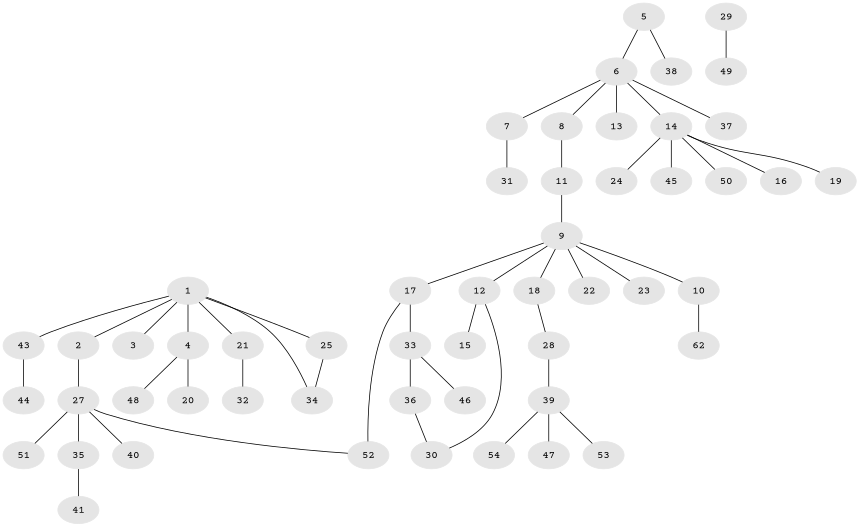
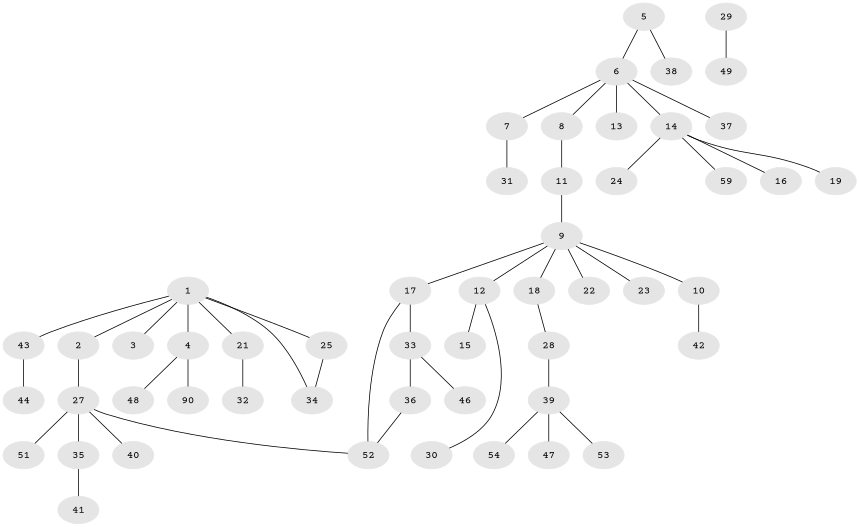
(671, 181) -> none
(726, 181) -> (726, 181)
(699, 346) -> (699, 346)
(188, 400) -> (188, 400)
(421, 428) -> (389, 428)
